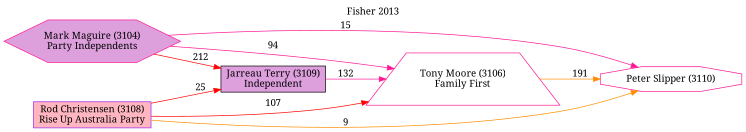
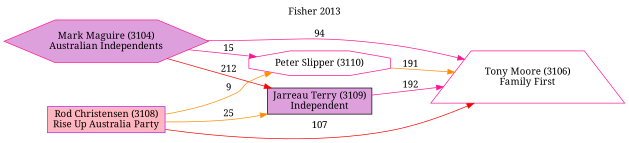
(92, 41) -> (106, 41)
(346, 74) -> (411, 85)
(567, 79) -> (419, 70)
(183, 97) -> (213, 121)
